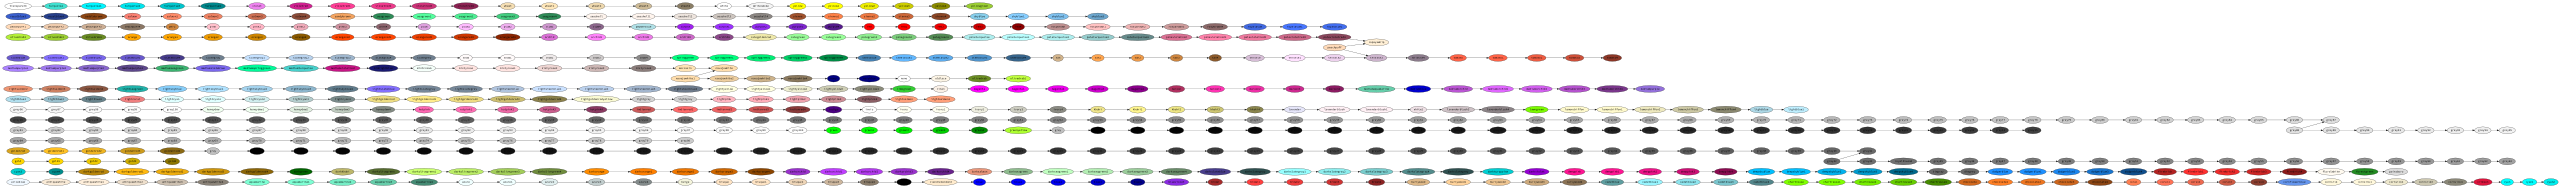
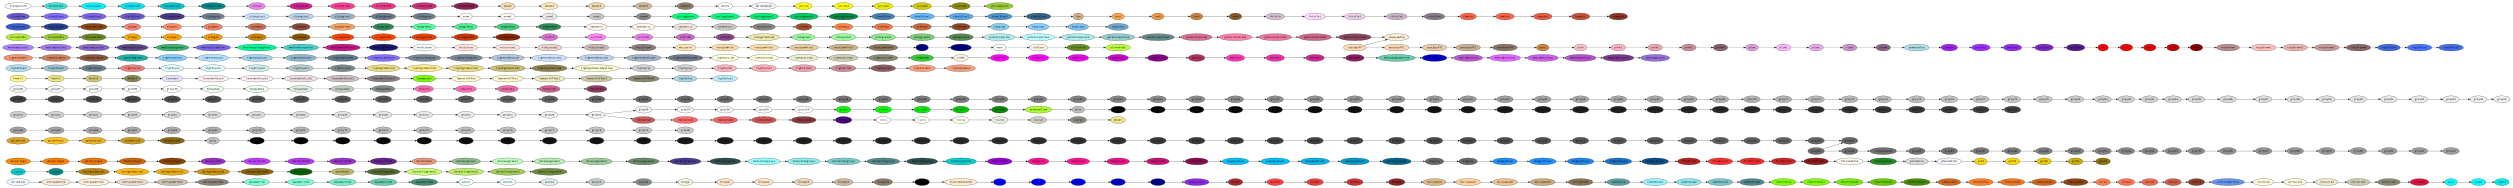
(1355, 53) -> (1374, 48)
(704, 74) -> (743, 48)
(619, 110) -> (618, 117)
(1116, 110) -> none
(1418, 110) -> (301, 79)
(2312, 125) -> (2278, 99)
none -> (1949, 161)
(575, 172) -> none
